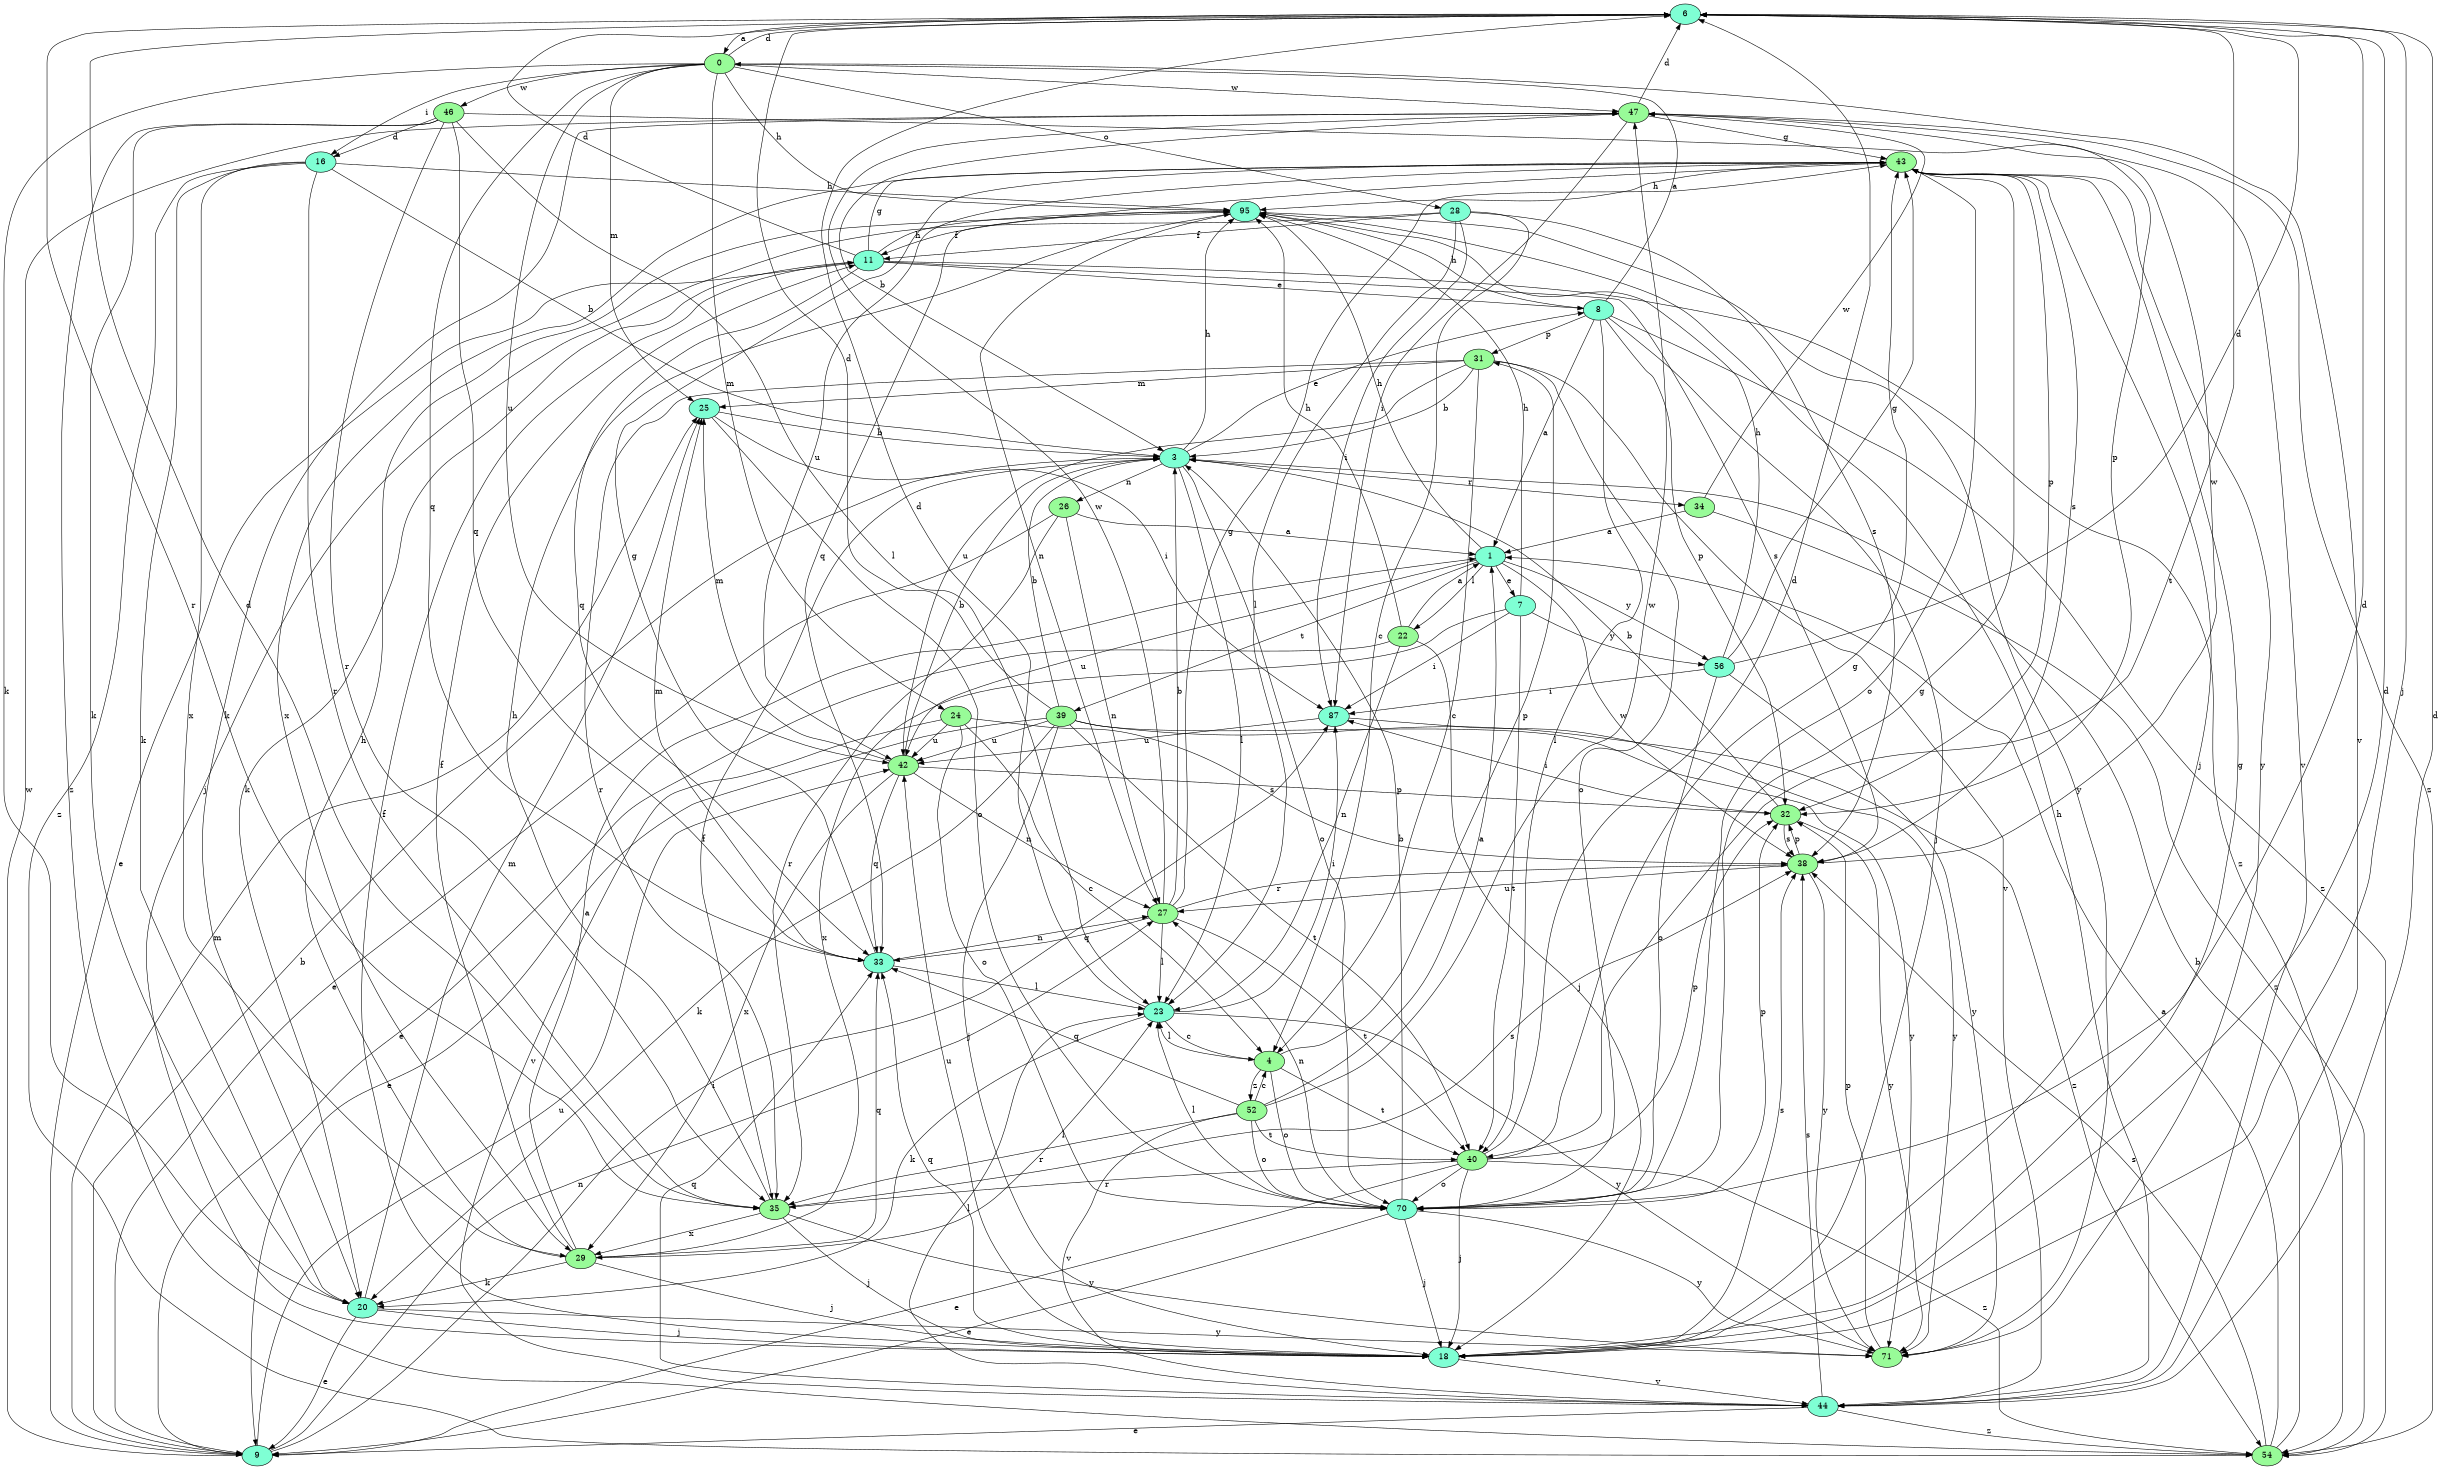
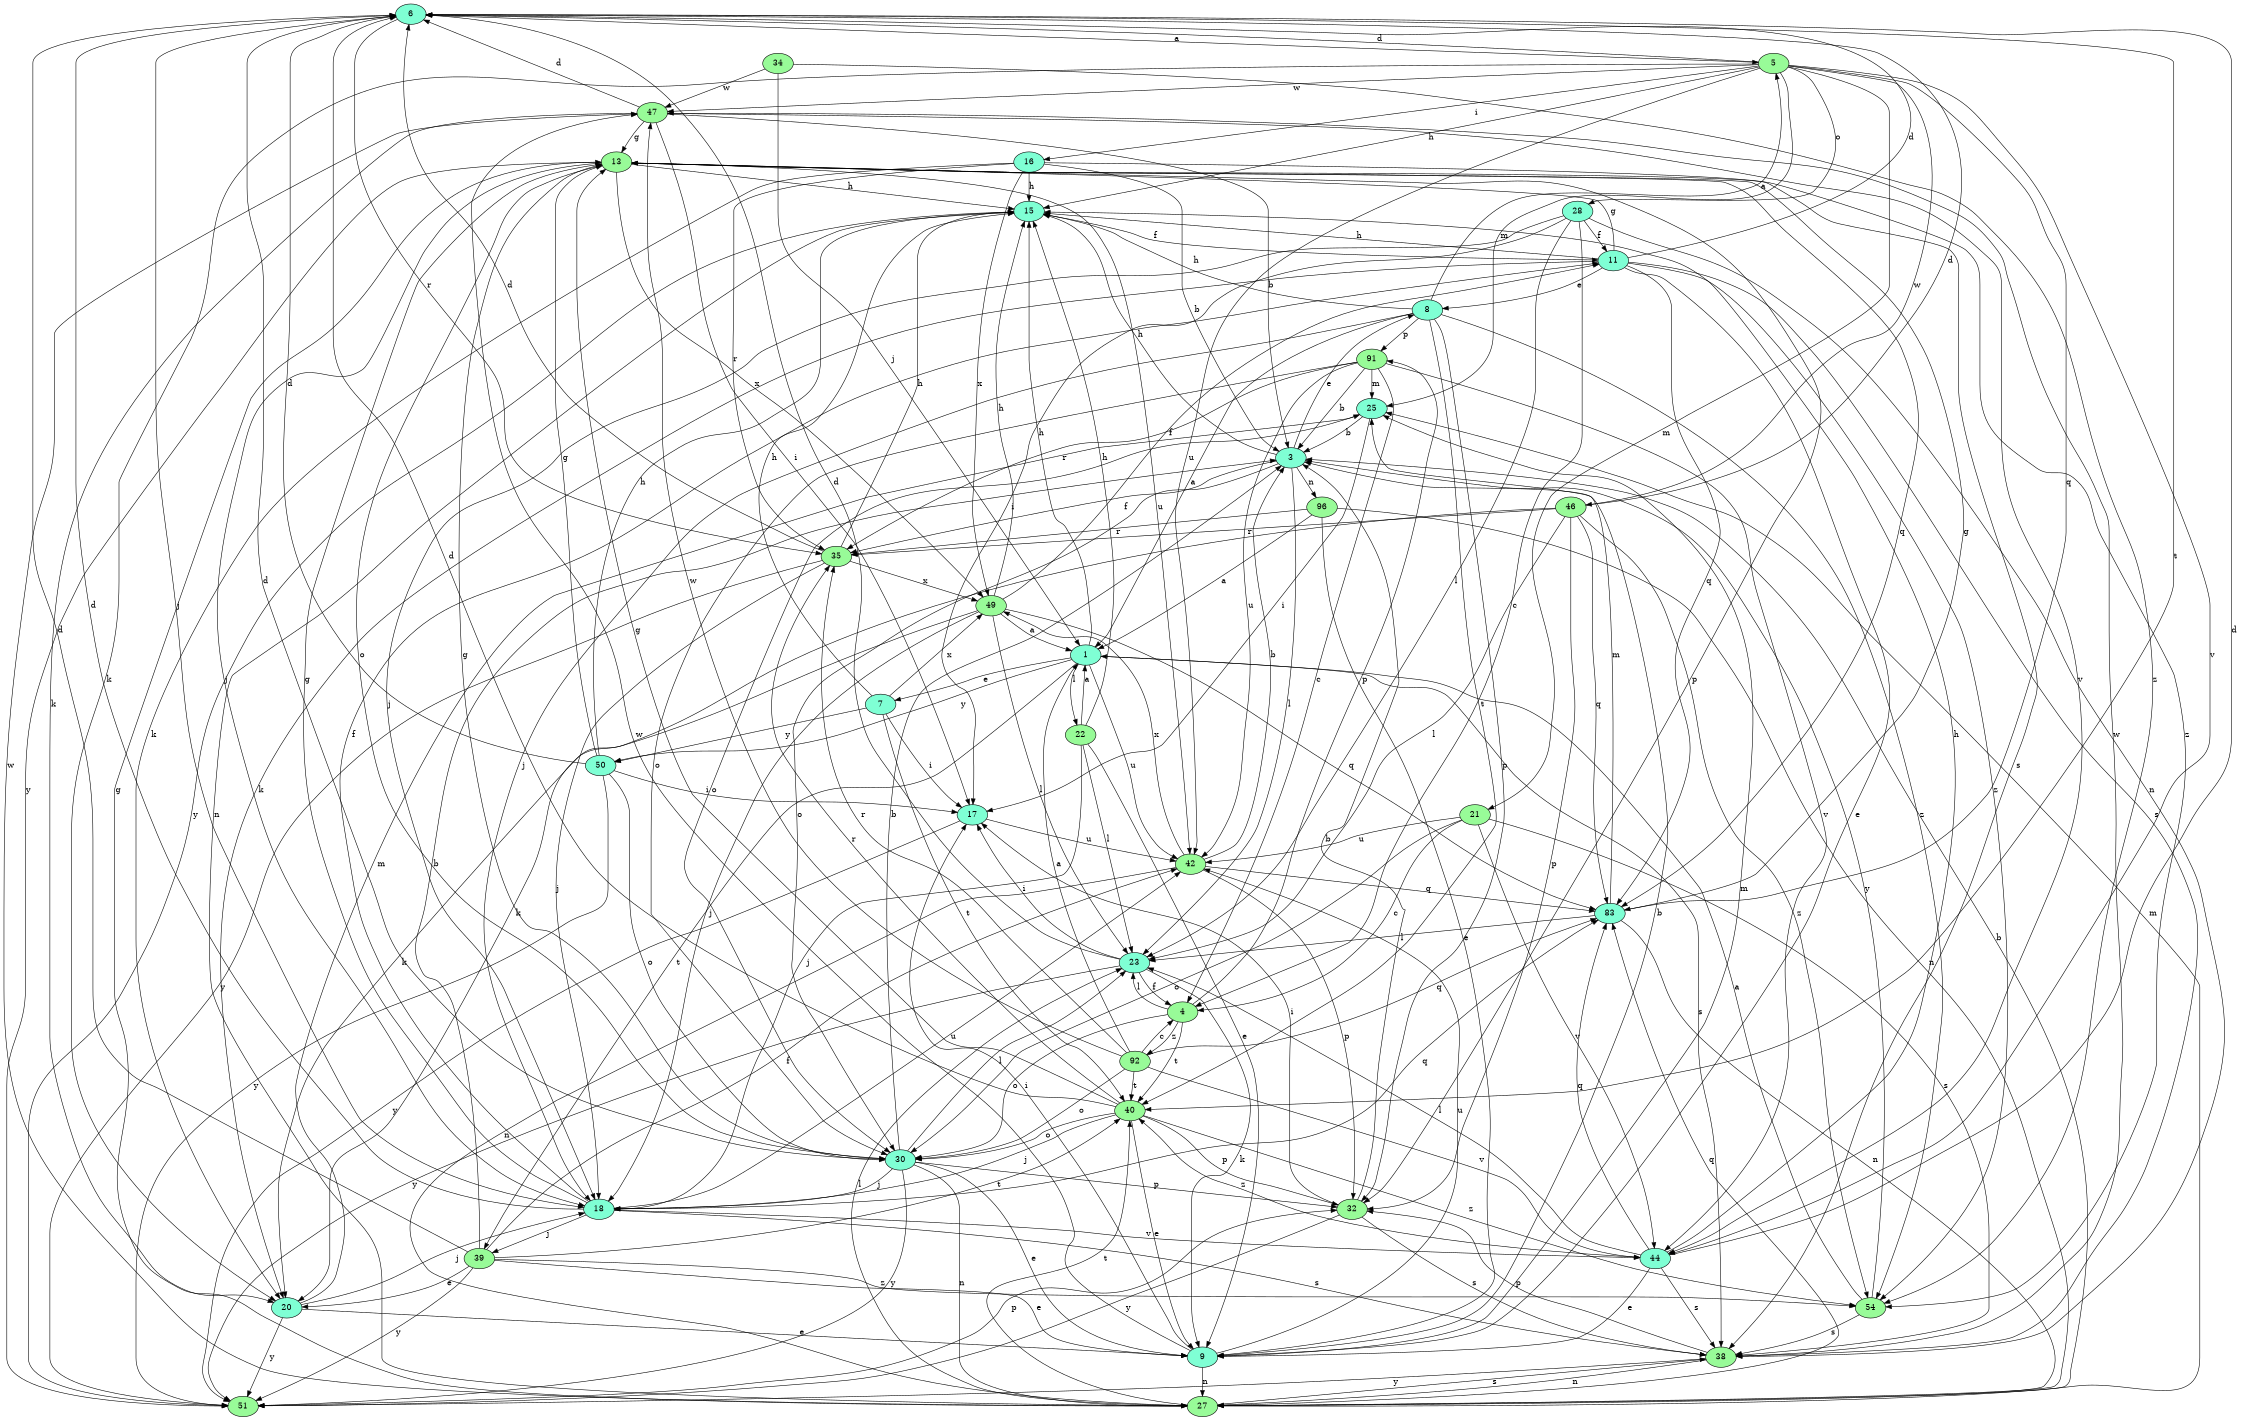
(720, 63) -> (1774, 63)
(387, 136) -> (1453, 28)
(1901, 162) -> (617, 162)
(1245, 211) -> (1029, 211)
(1479, 359) -> (1372, 359)
(1446, 483) -> none
(1064, 507) -> (1322, 507)
(1610, 532) -> (893, 359)
(1875, 532) -> (2152, 790)
(2335, 572) -> none
(730, 638) -> (2200, 1163)
(1719, 667) -> (601, 766)
(956, 716) -> (1475, 815)
(1334, 716) -> (972, 815)
(1624, 716) -> (1701, 1012)
(994, 741) -> (788, 1061)
(1555, 741) -> (1483, 704)
(1344, 815) -> (1108, 840)
(1279, 889) -> (1495, 1382)
(1507, 889) -> (1575, 1382)
(879, 963) -> (1610, 913)
(2198, 963) -> (1867, 889)
(700, 1012) -> (450, 1283)
(1189, 1037) -> (1154, 987)
(1252, 1111) -> (1135, 1061)
(1322, 1130) -> none
(1007, 1180) -> (542, 1233)
(1402, 1209) -> (900, 1160)
(581, 1259) -> (991, 606)
(814, 1259) -> (1245, 1136)
(1887, 1357) -> (243, 1406)
(2041, 1441) -> (1391, 1231)
